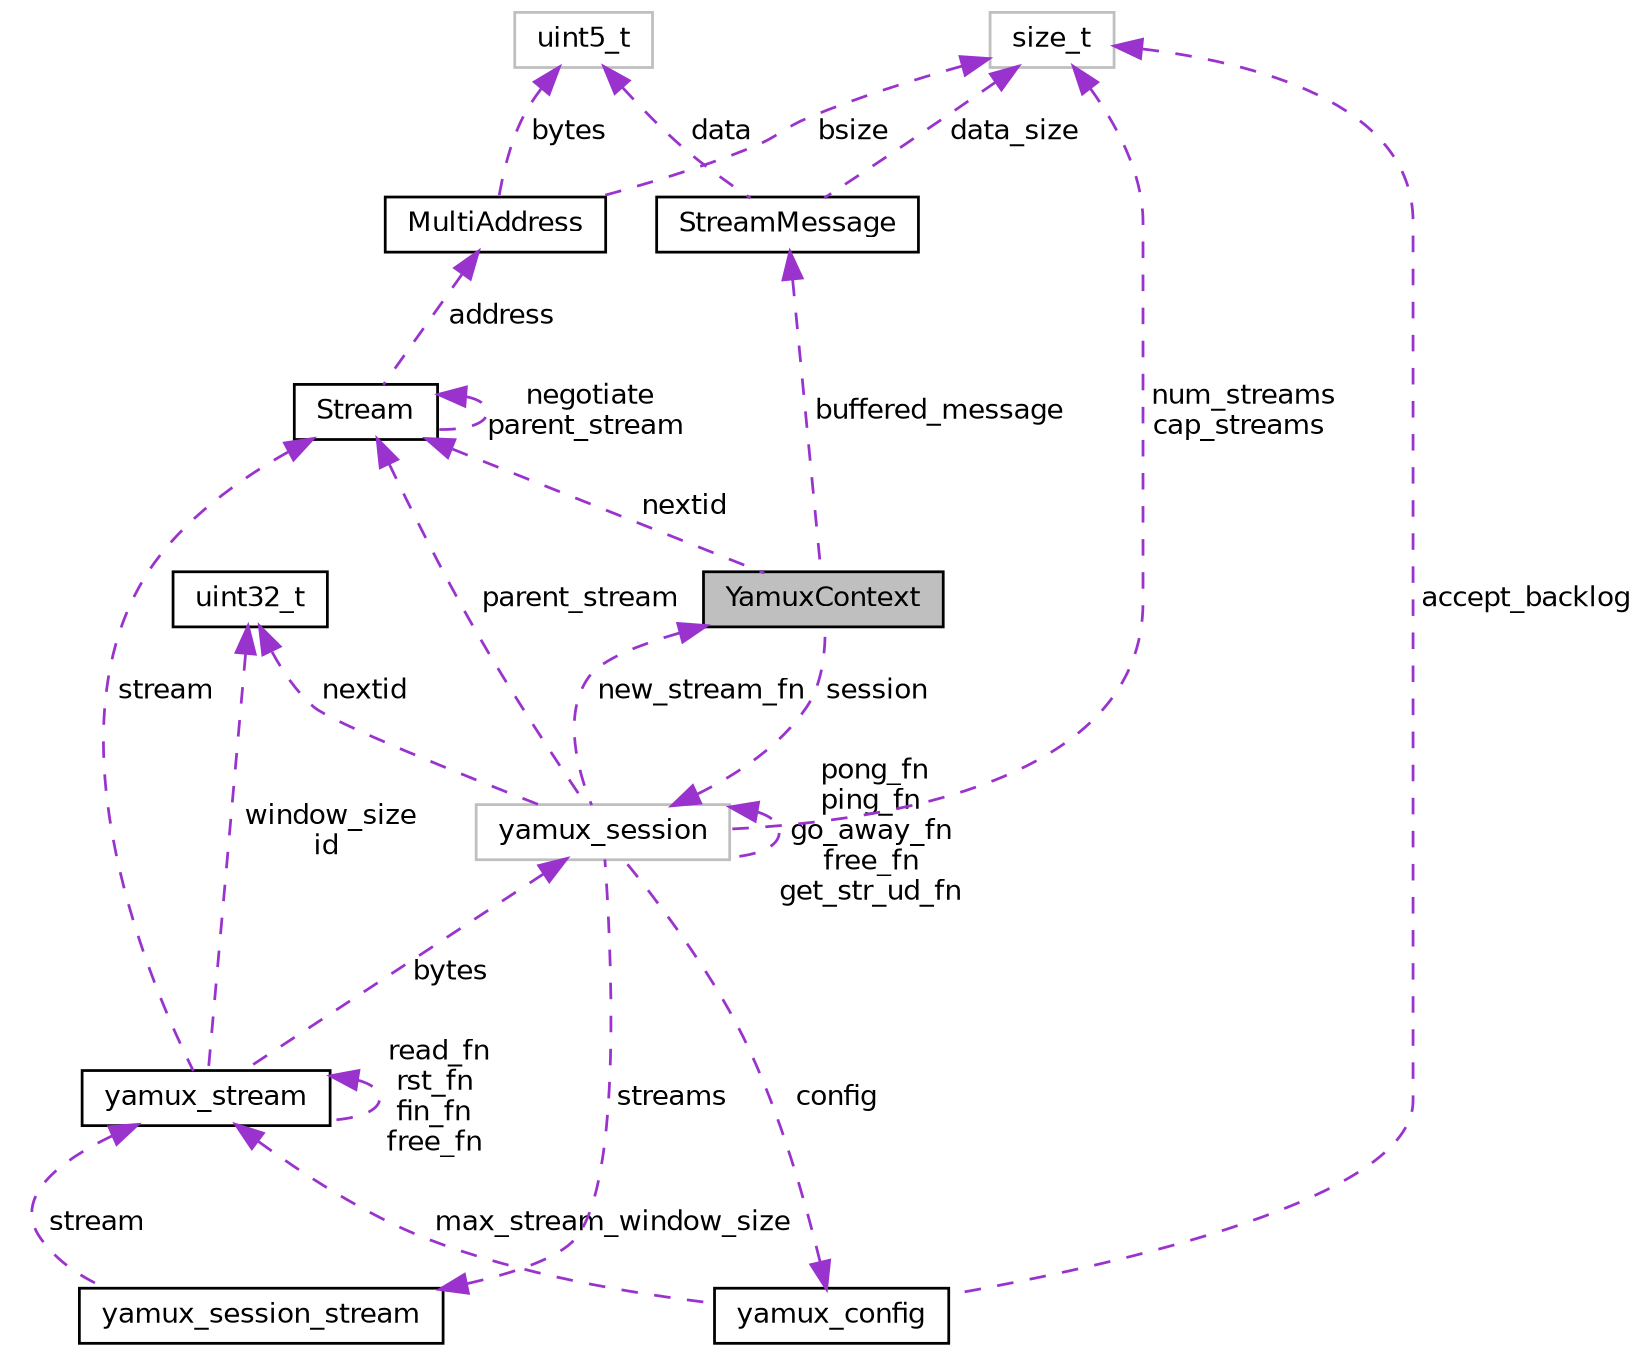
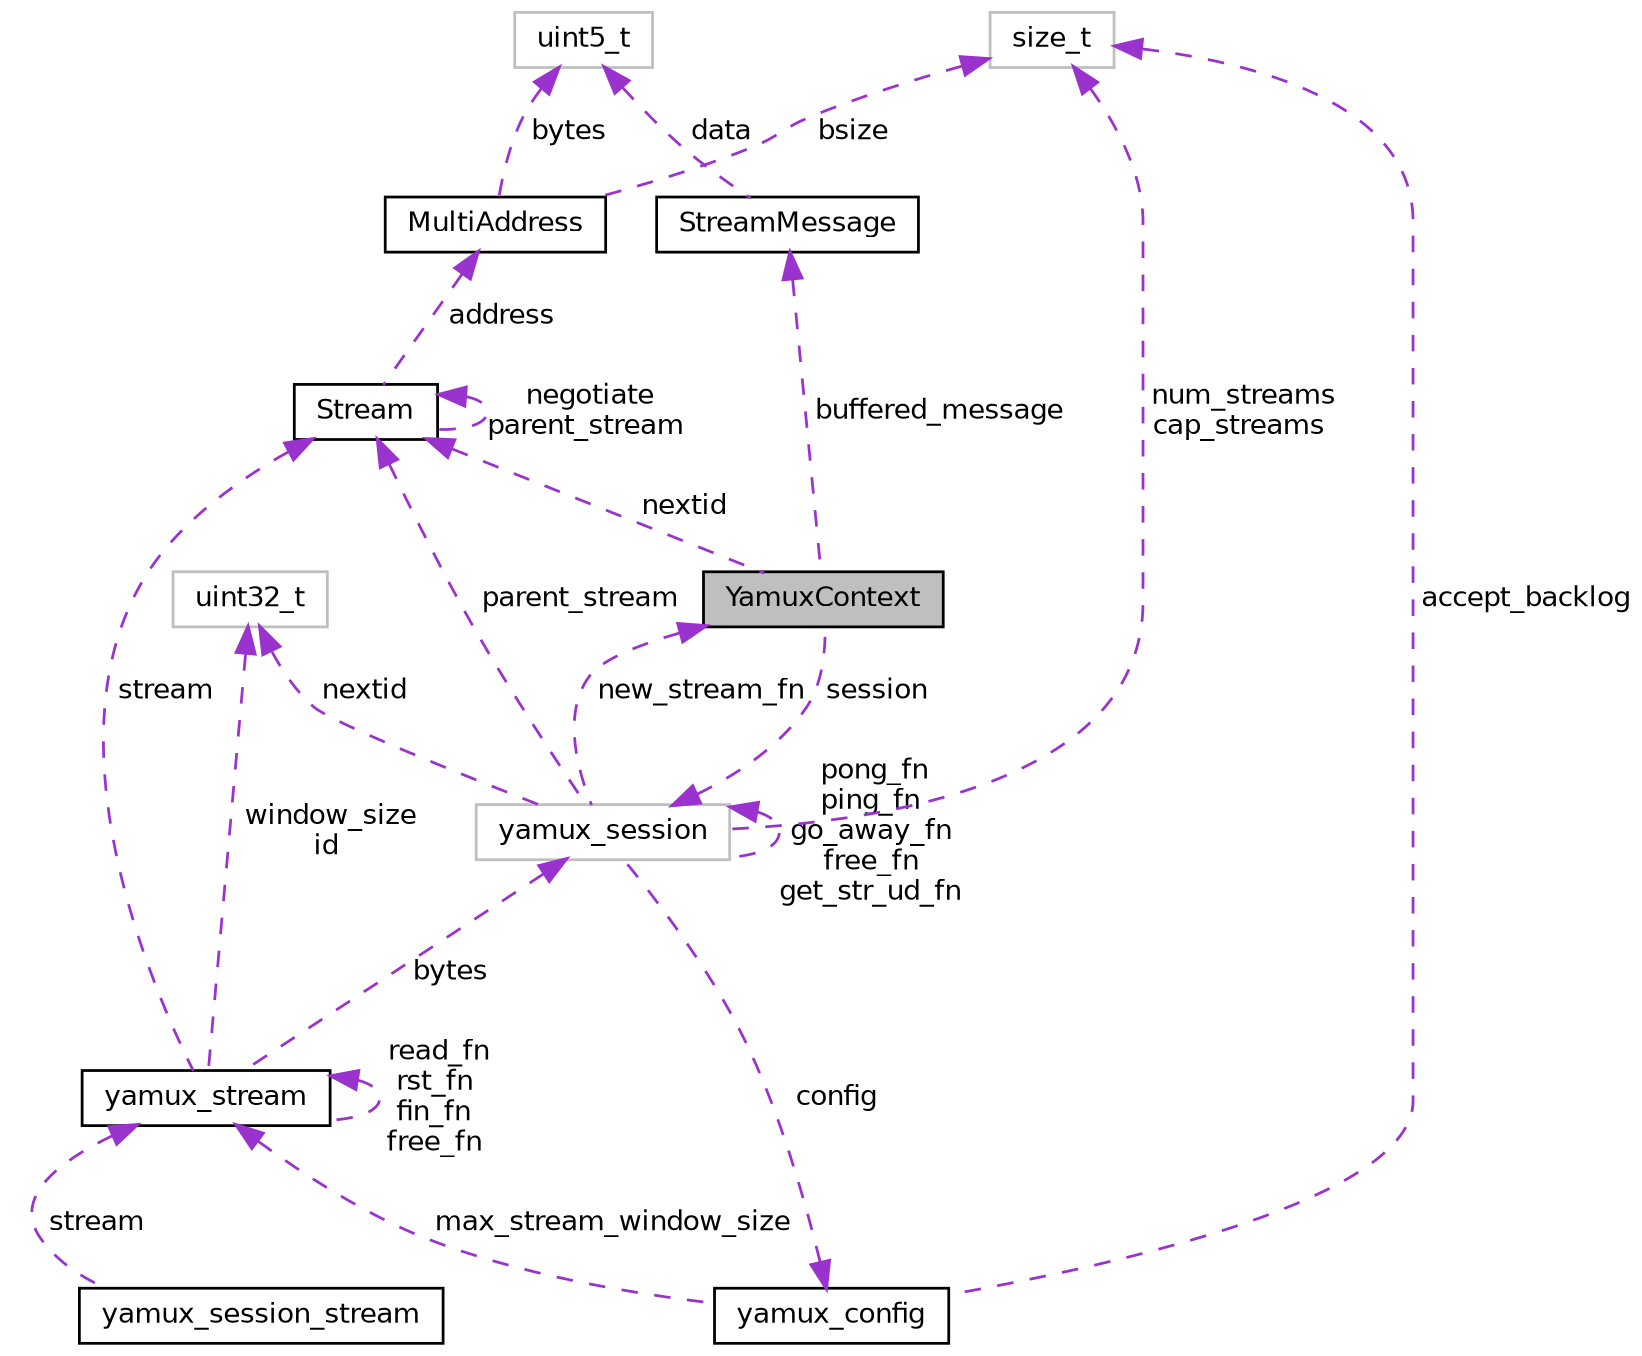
(910, 141) -> none
(250, 599) -> (250, 599)
(608, 1111) -> none
